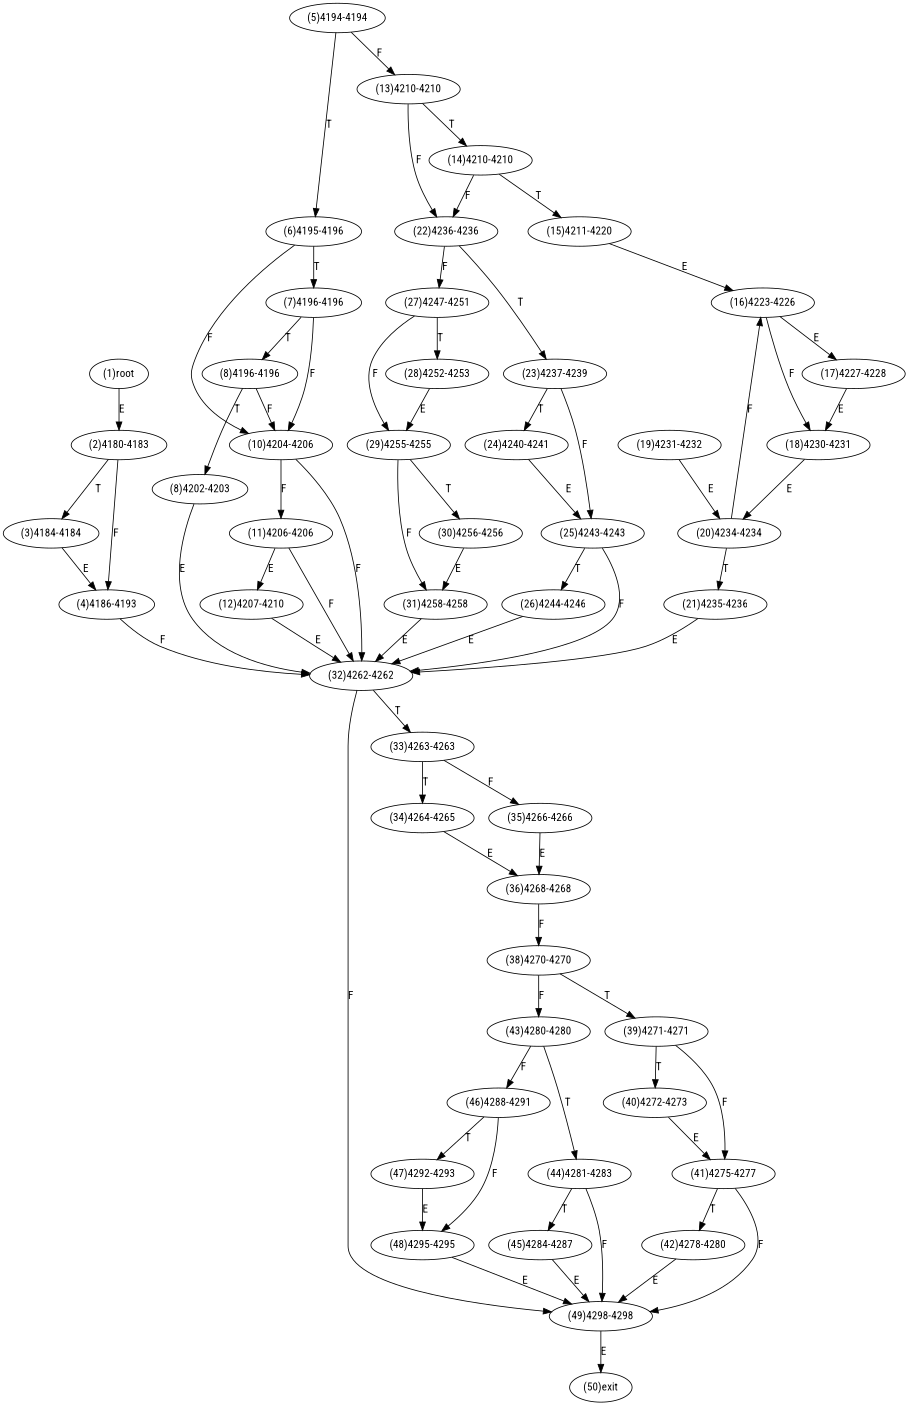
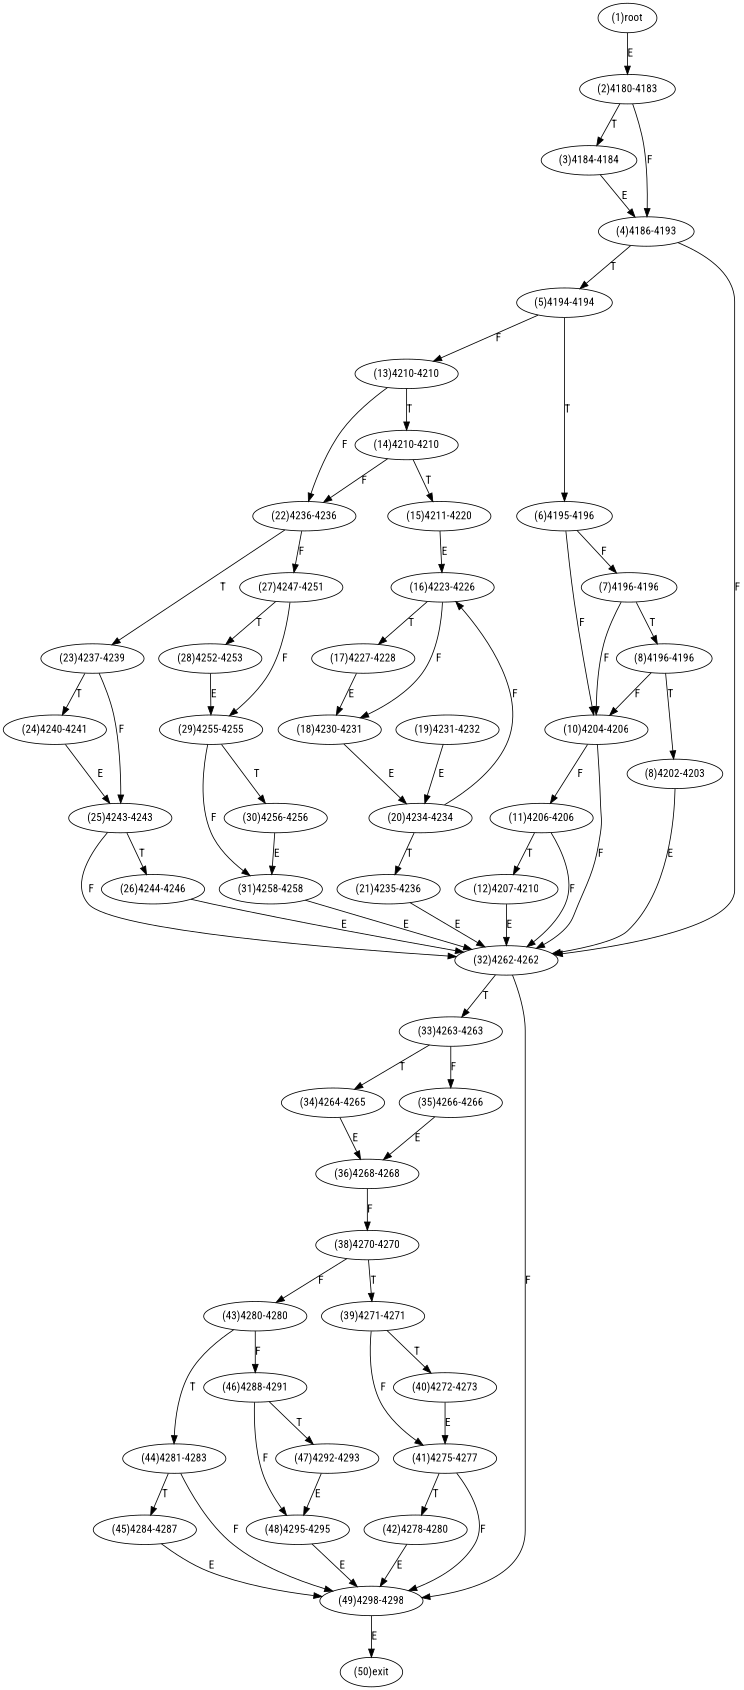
none -> (608, 264)
(317, 267) -> (604, 552)
(816, 338) -> (412, 623)
(271, 569) -> (530, 854)
